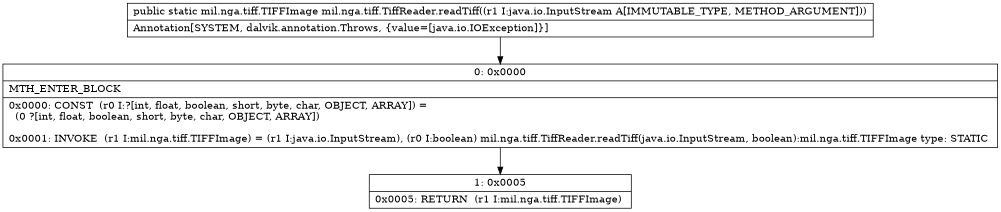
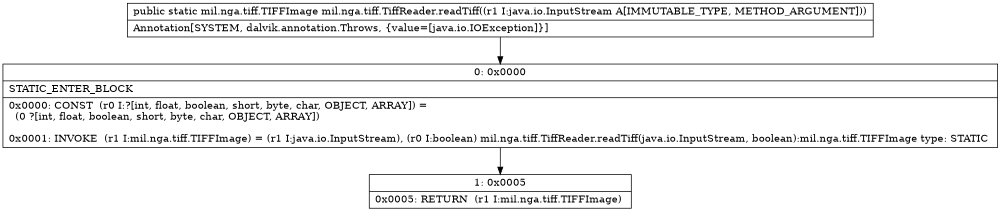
(65, 89) -> (71, 89)
